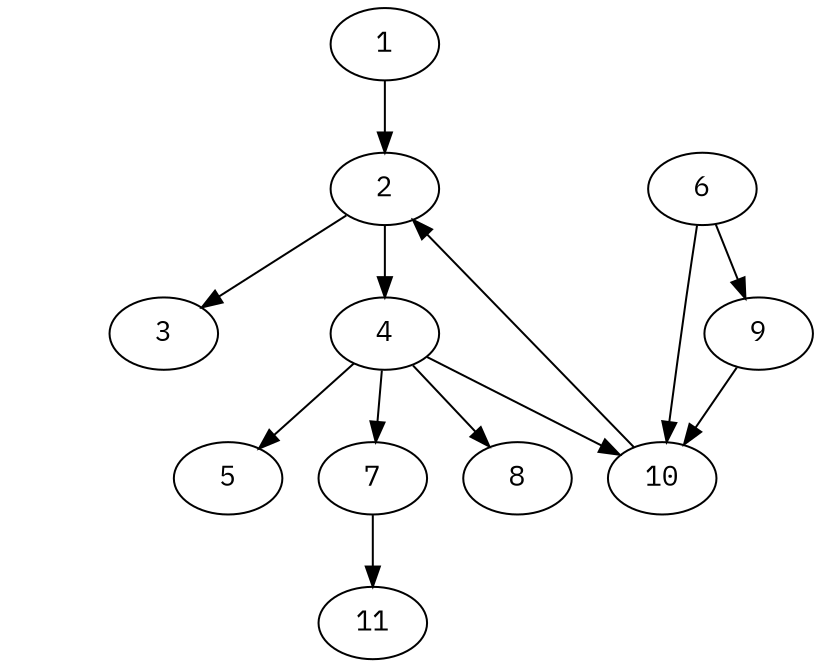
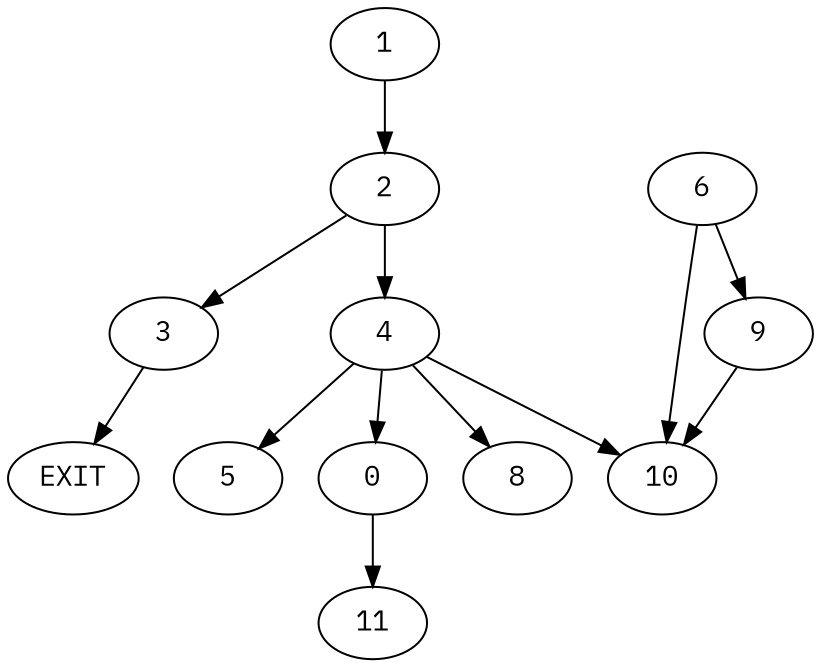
(531, 341) -> none
none -> (73, 478)
(373, 478) -> (373, 478)
